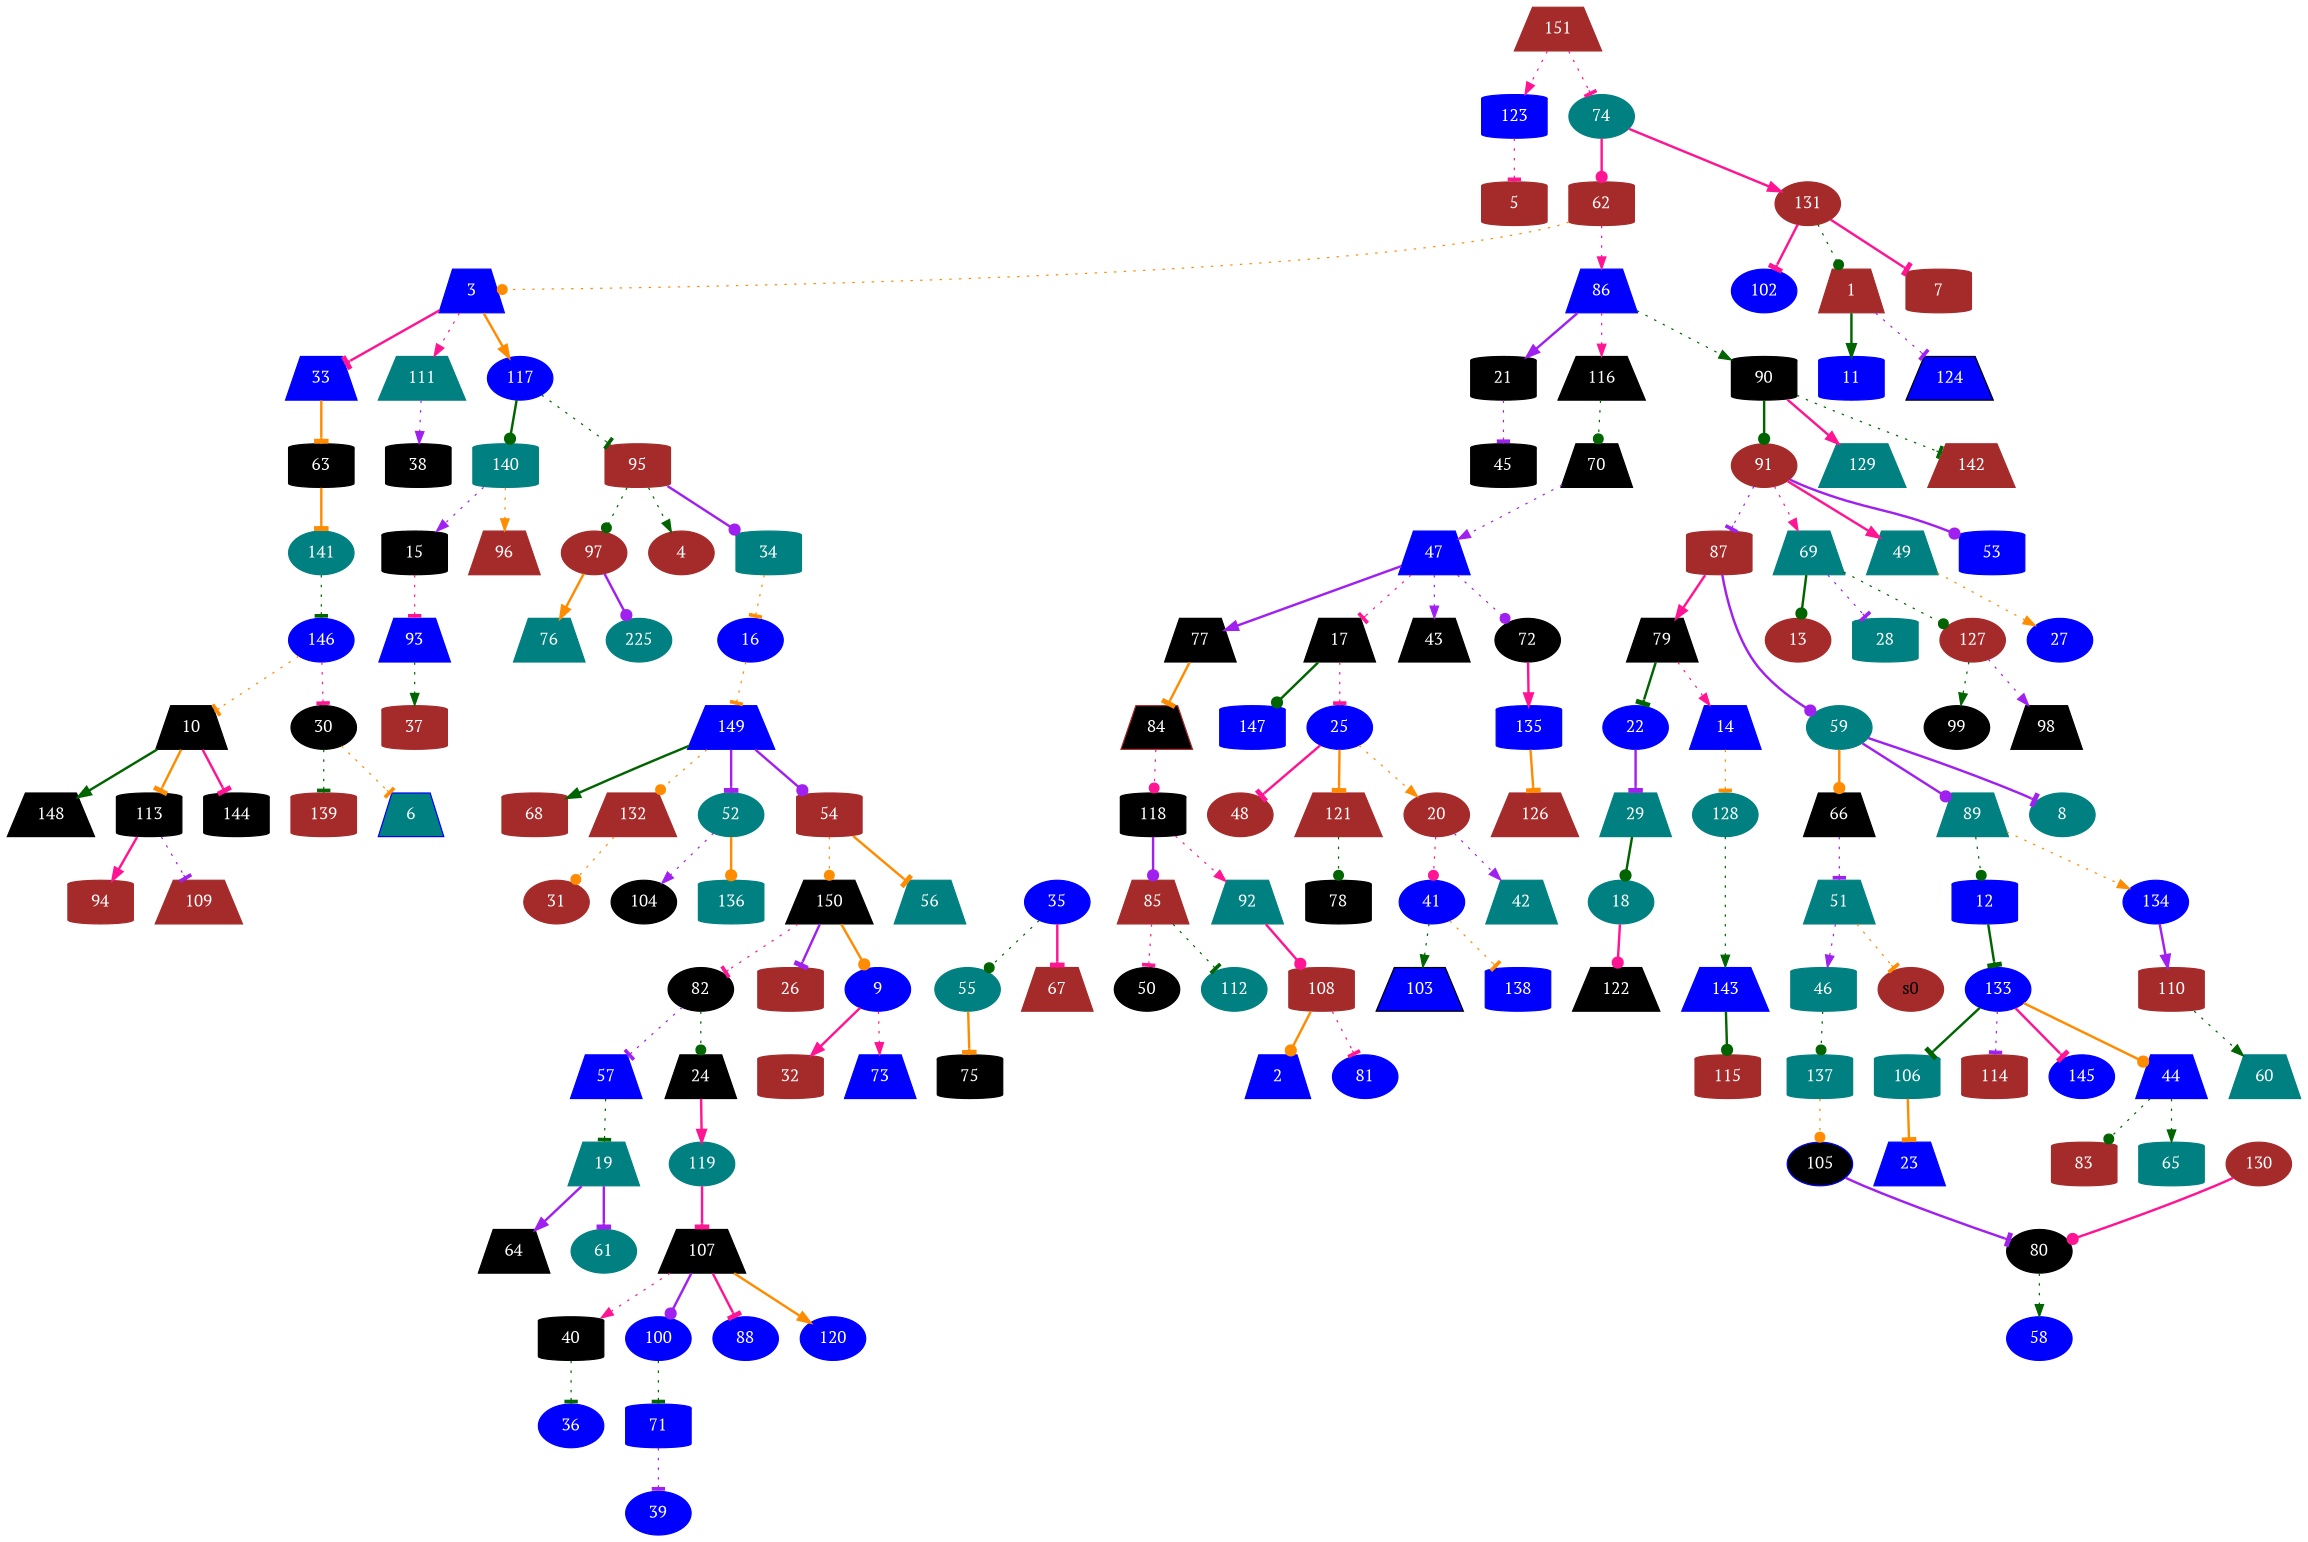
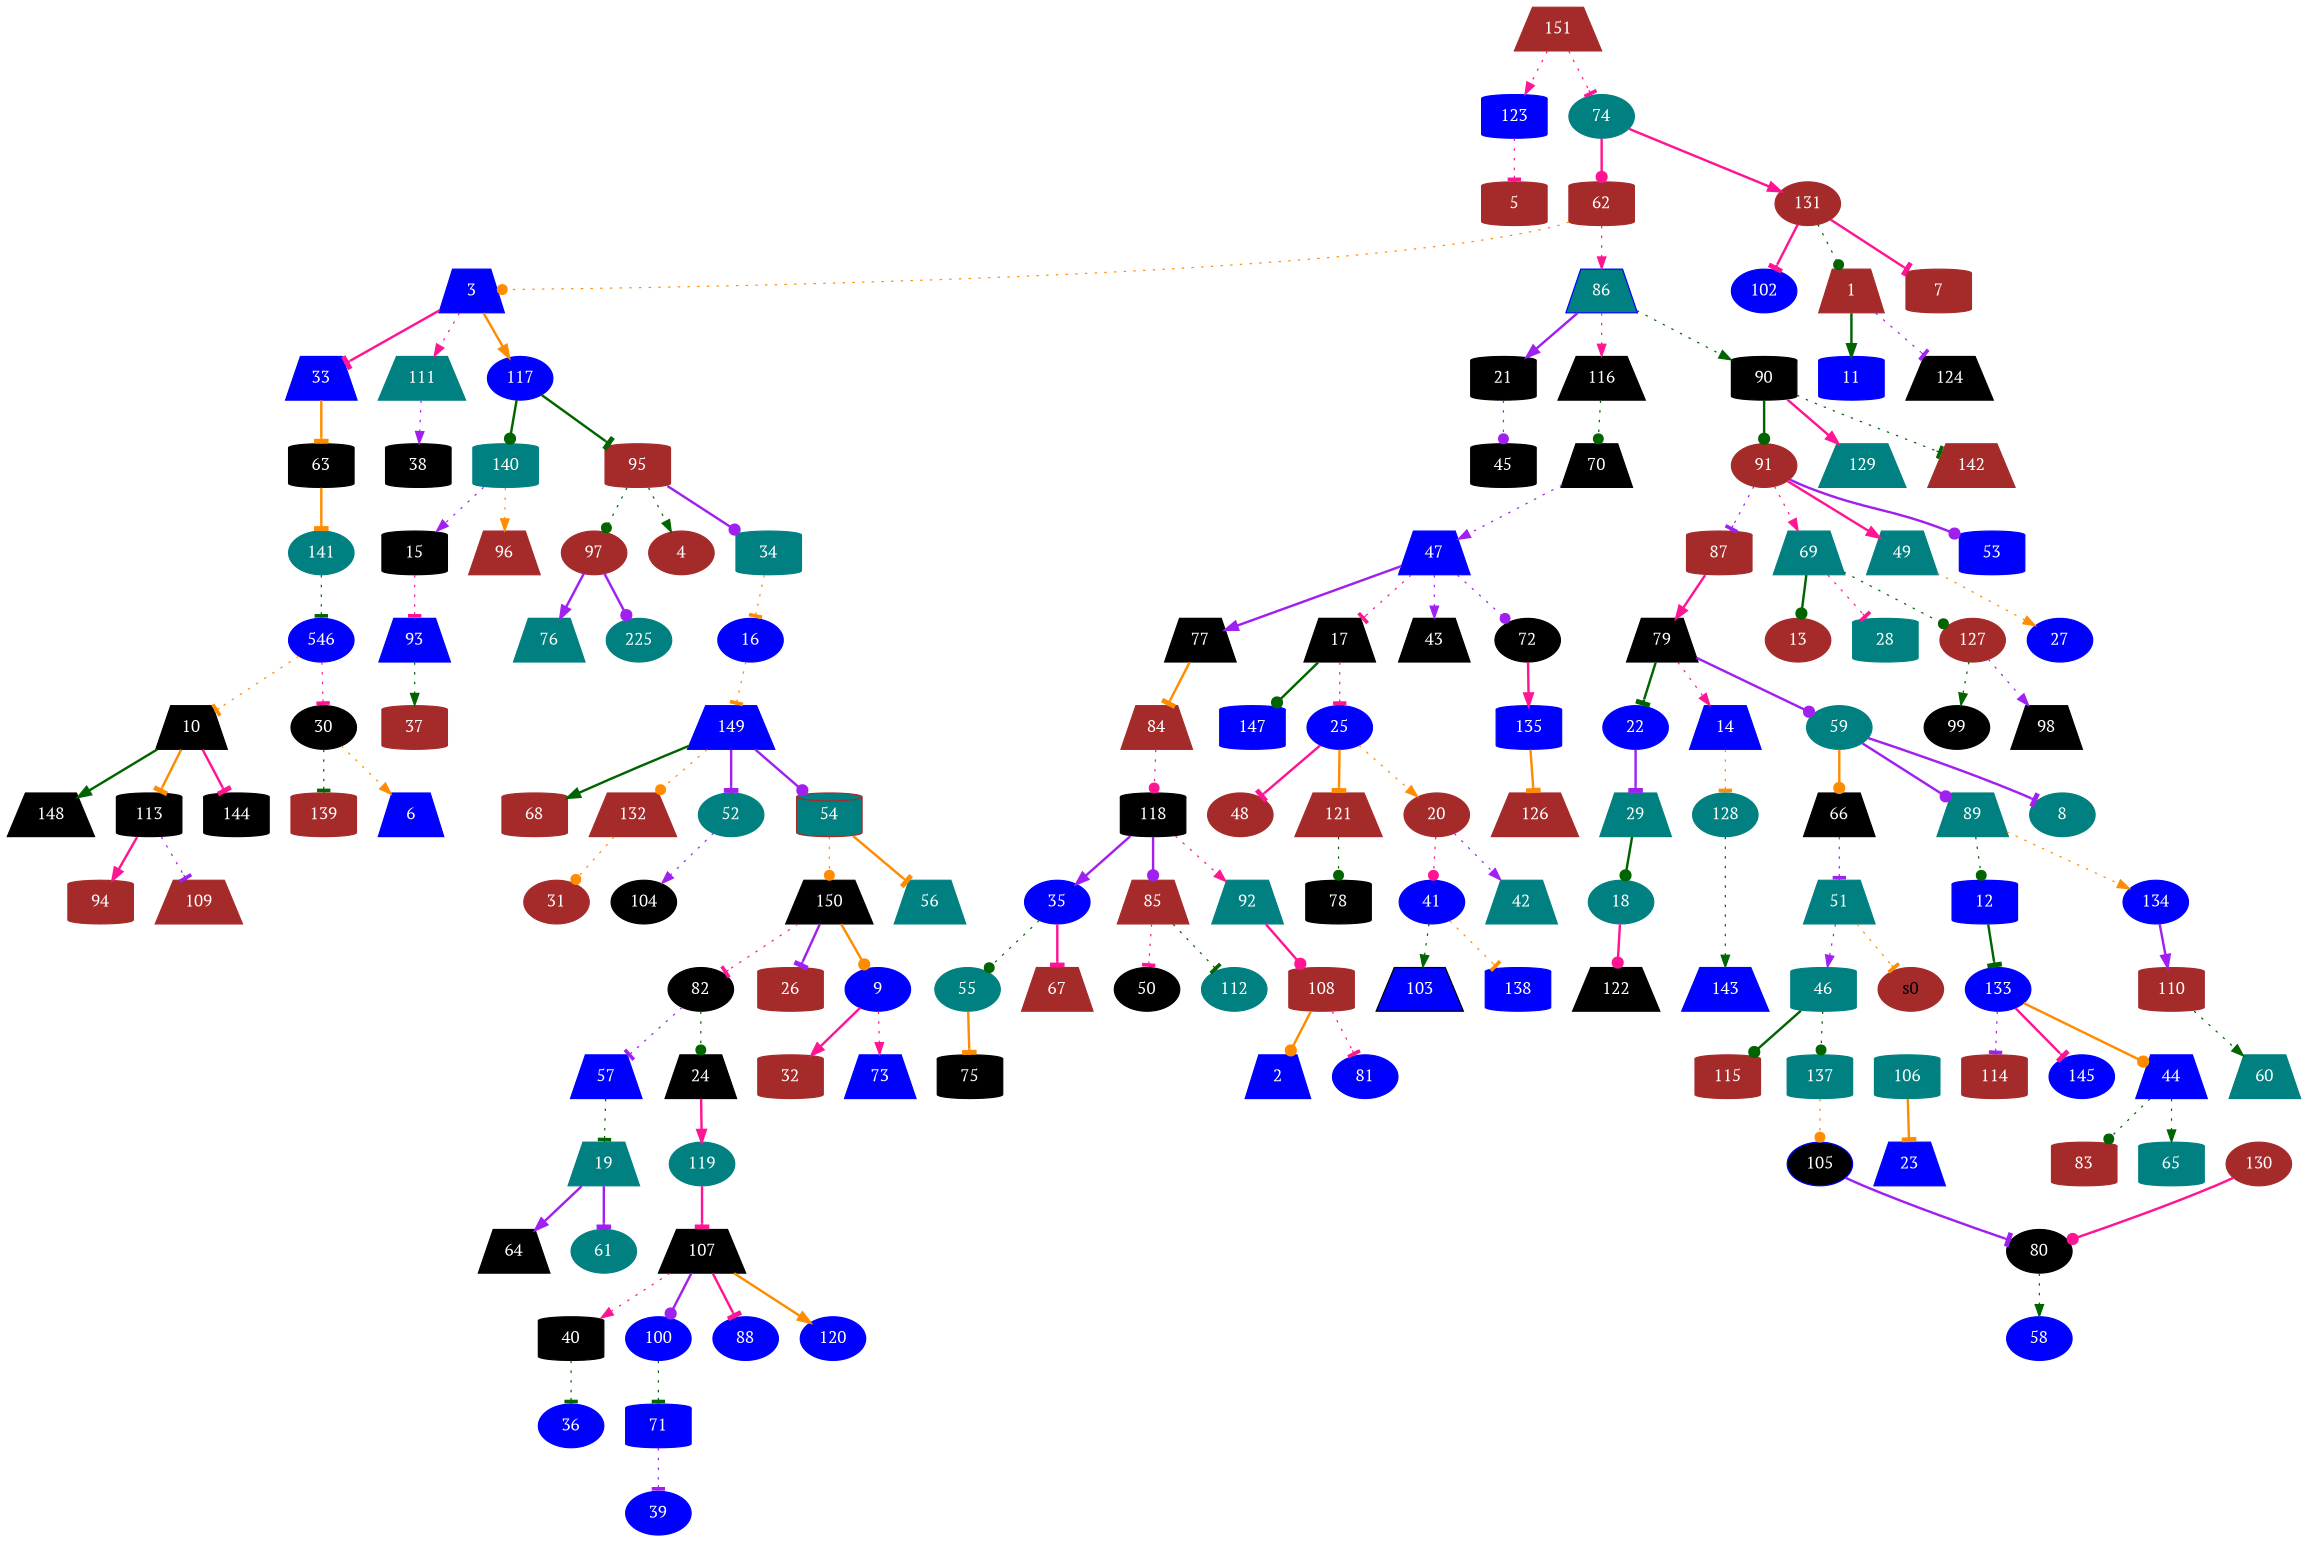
(1602, 291) -> (1602, 291)
(1950, 378) -> (1950, 378)
(1504, 417) -> (1504, 417)
(574, 418) -> (574, 418)
(575, 591) -> (575, 591)
(1845, 594) -> (1845, 594)
(321, 640) -> (321, 640)
(1748, 652) -> (1750, 684)
(1157, 728) -> (1157, 728)
(364, 768) -> (364, 768)
(411, 815) -> (411, 815)
(829, 815) -> (829, 815)
none -> (1108, 856)
(731, 902) -> none
(1727, 1028) -> (1780, 1030)
(1957, 1029) -> none
